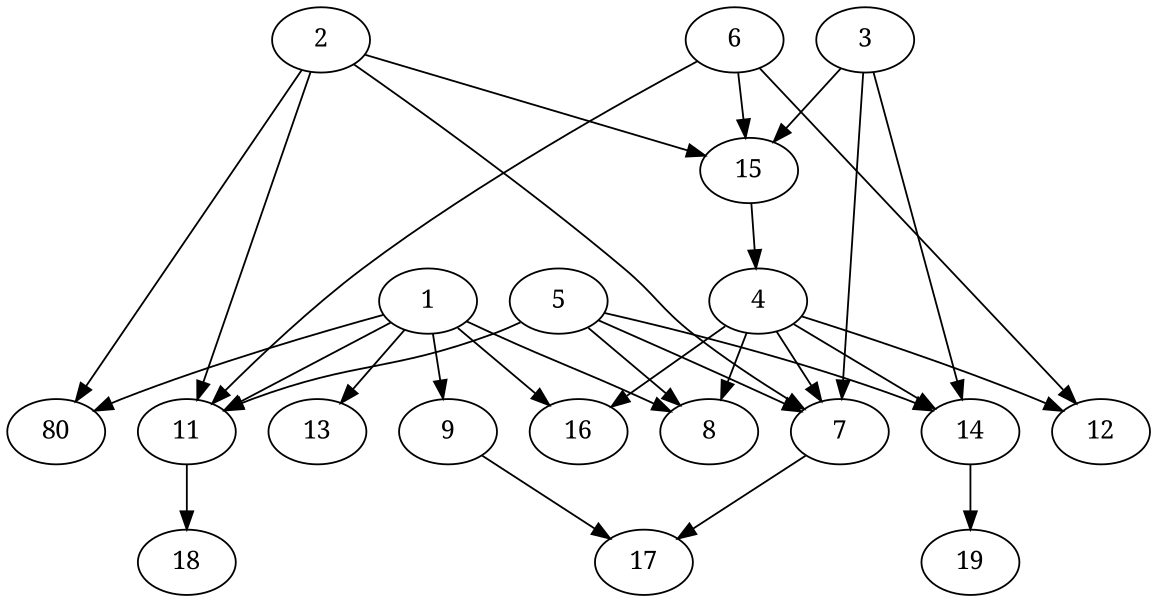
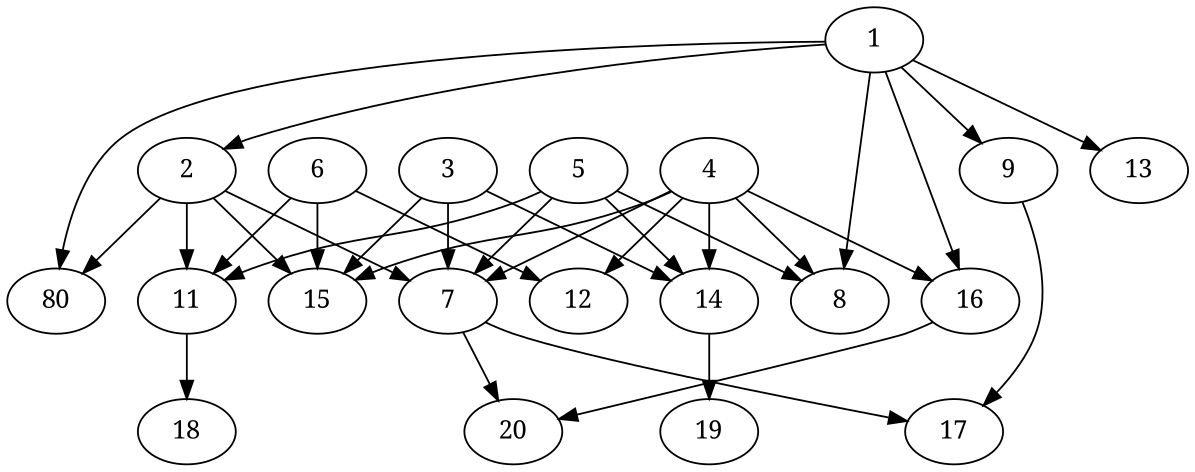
(753, 227) -> (538, 232)
(316, 362) -> (531, 77)
none -> (513, 432)
